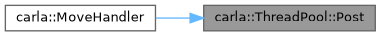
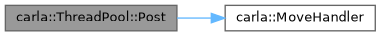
(173, 18) -> (194, 18)
